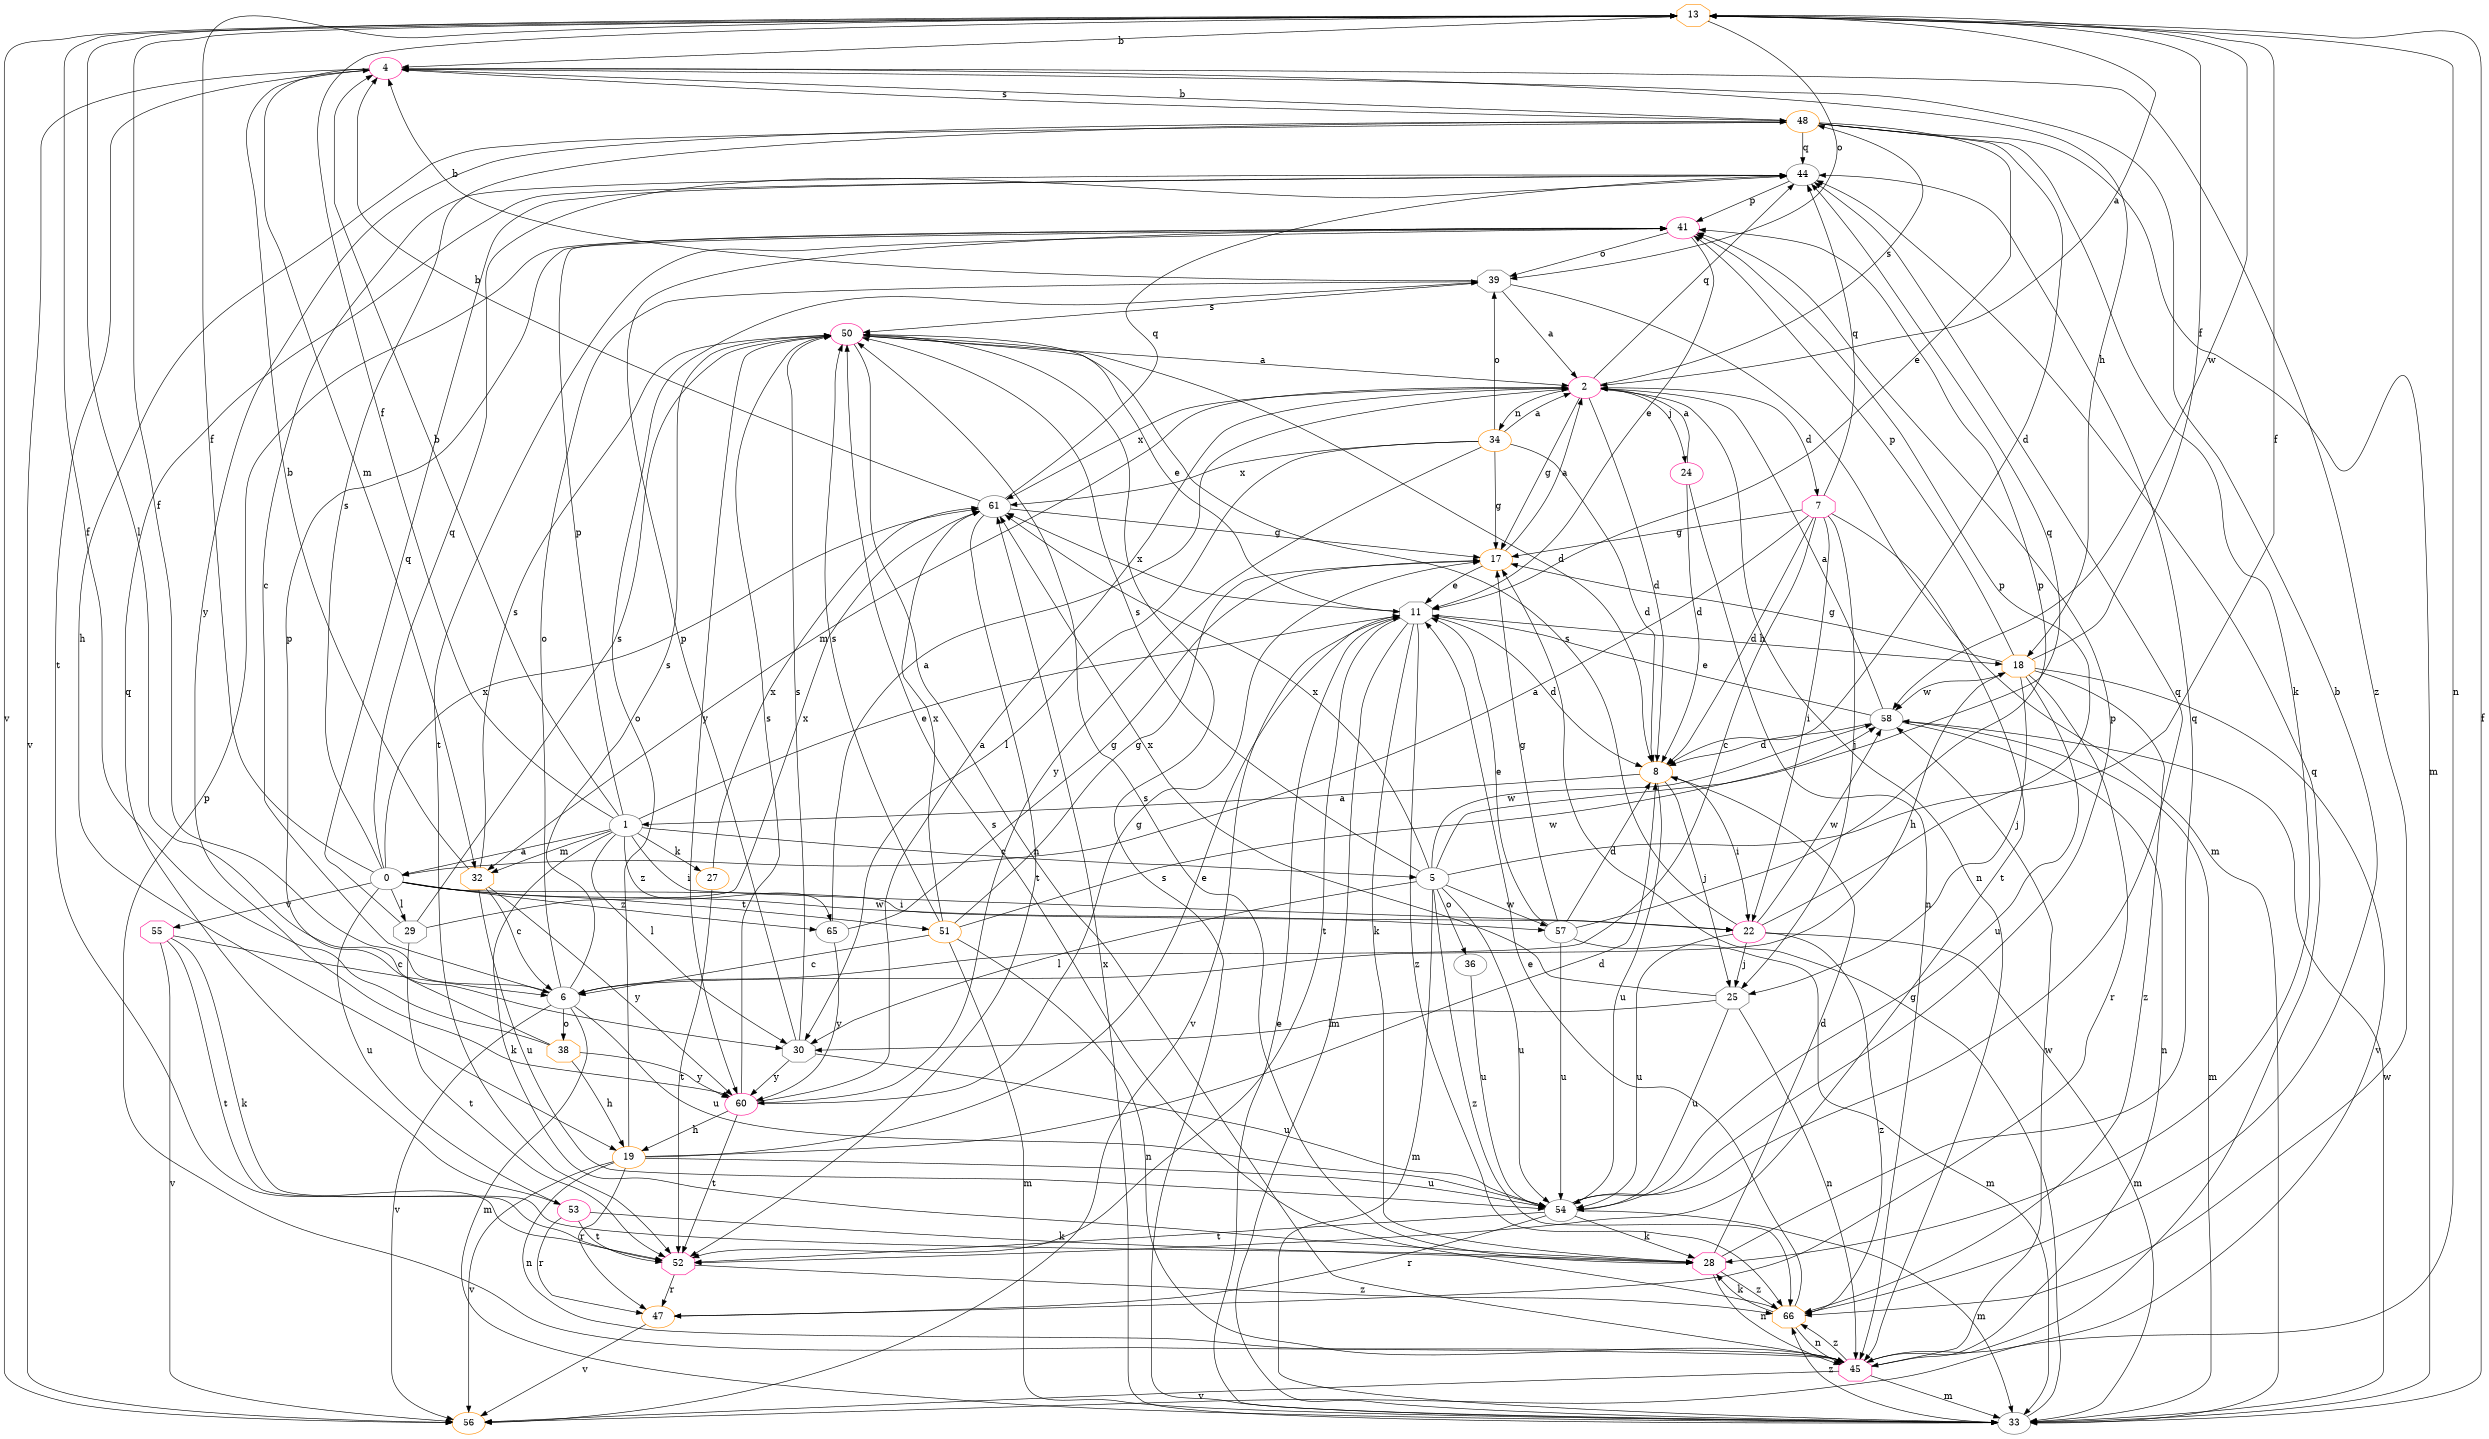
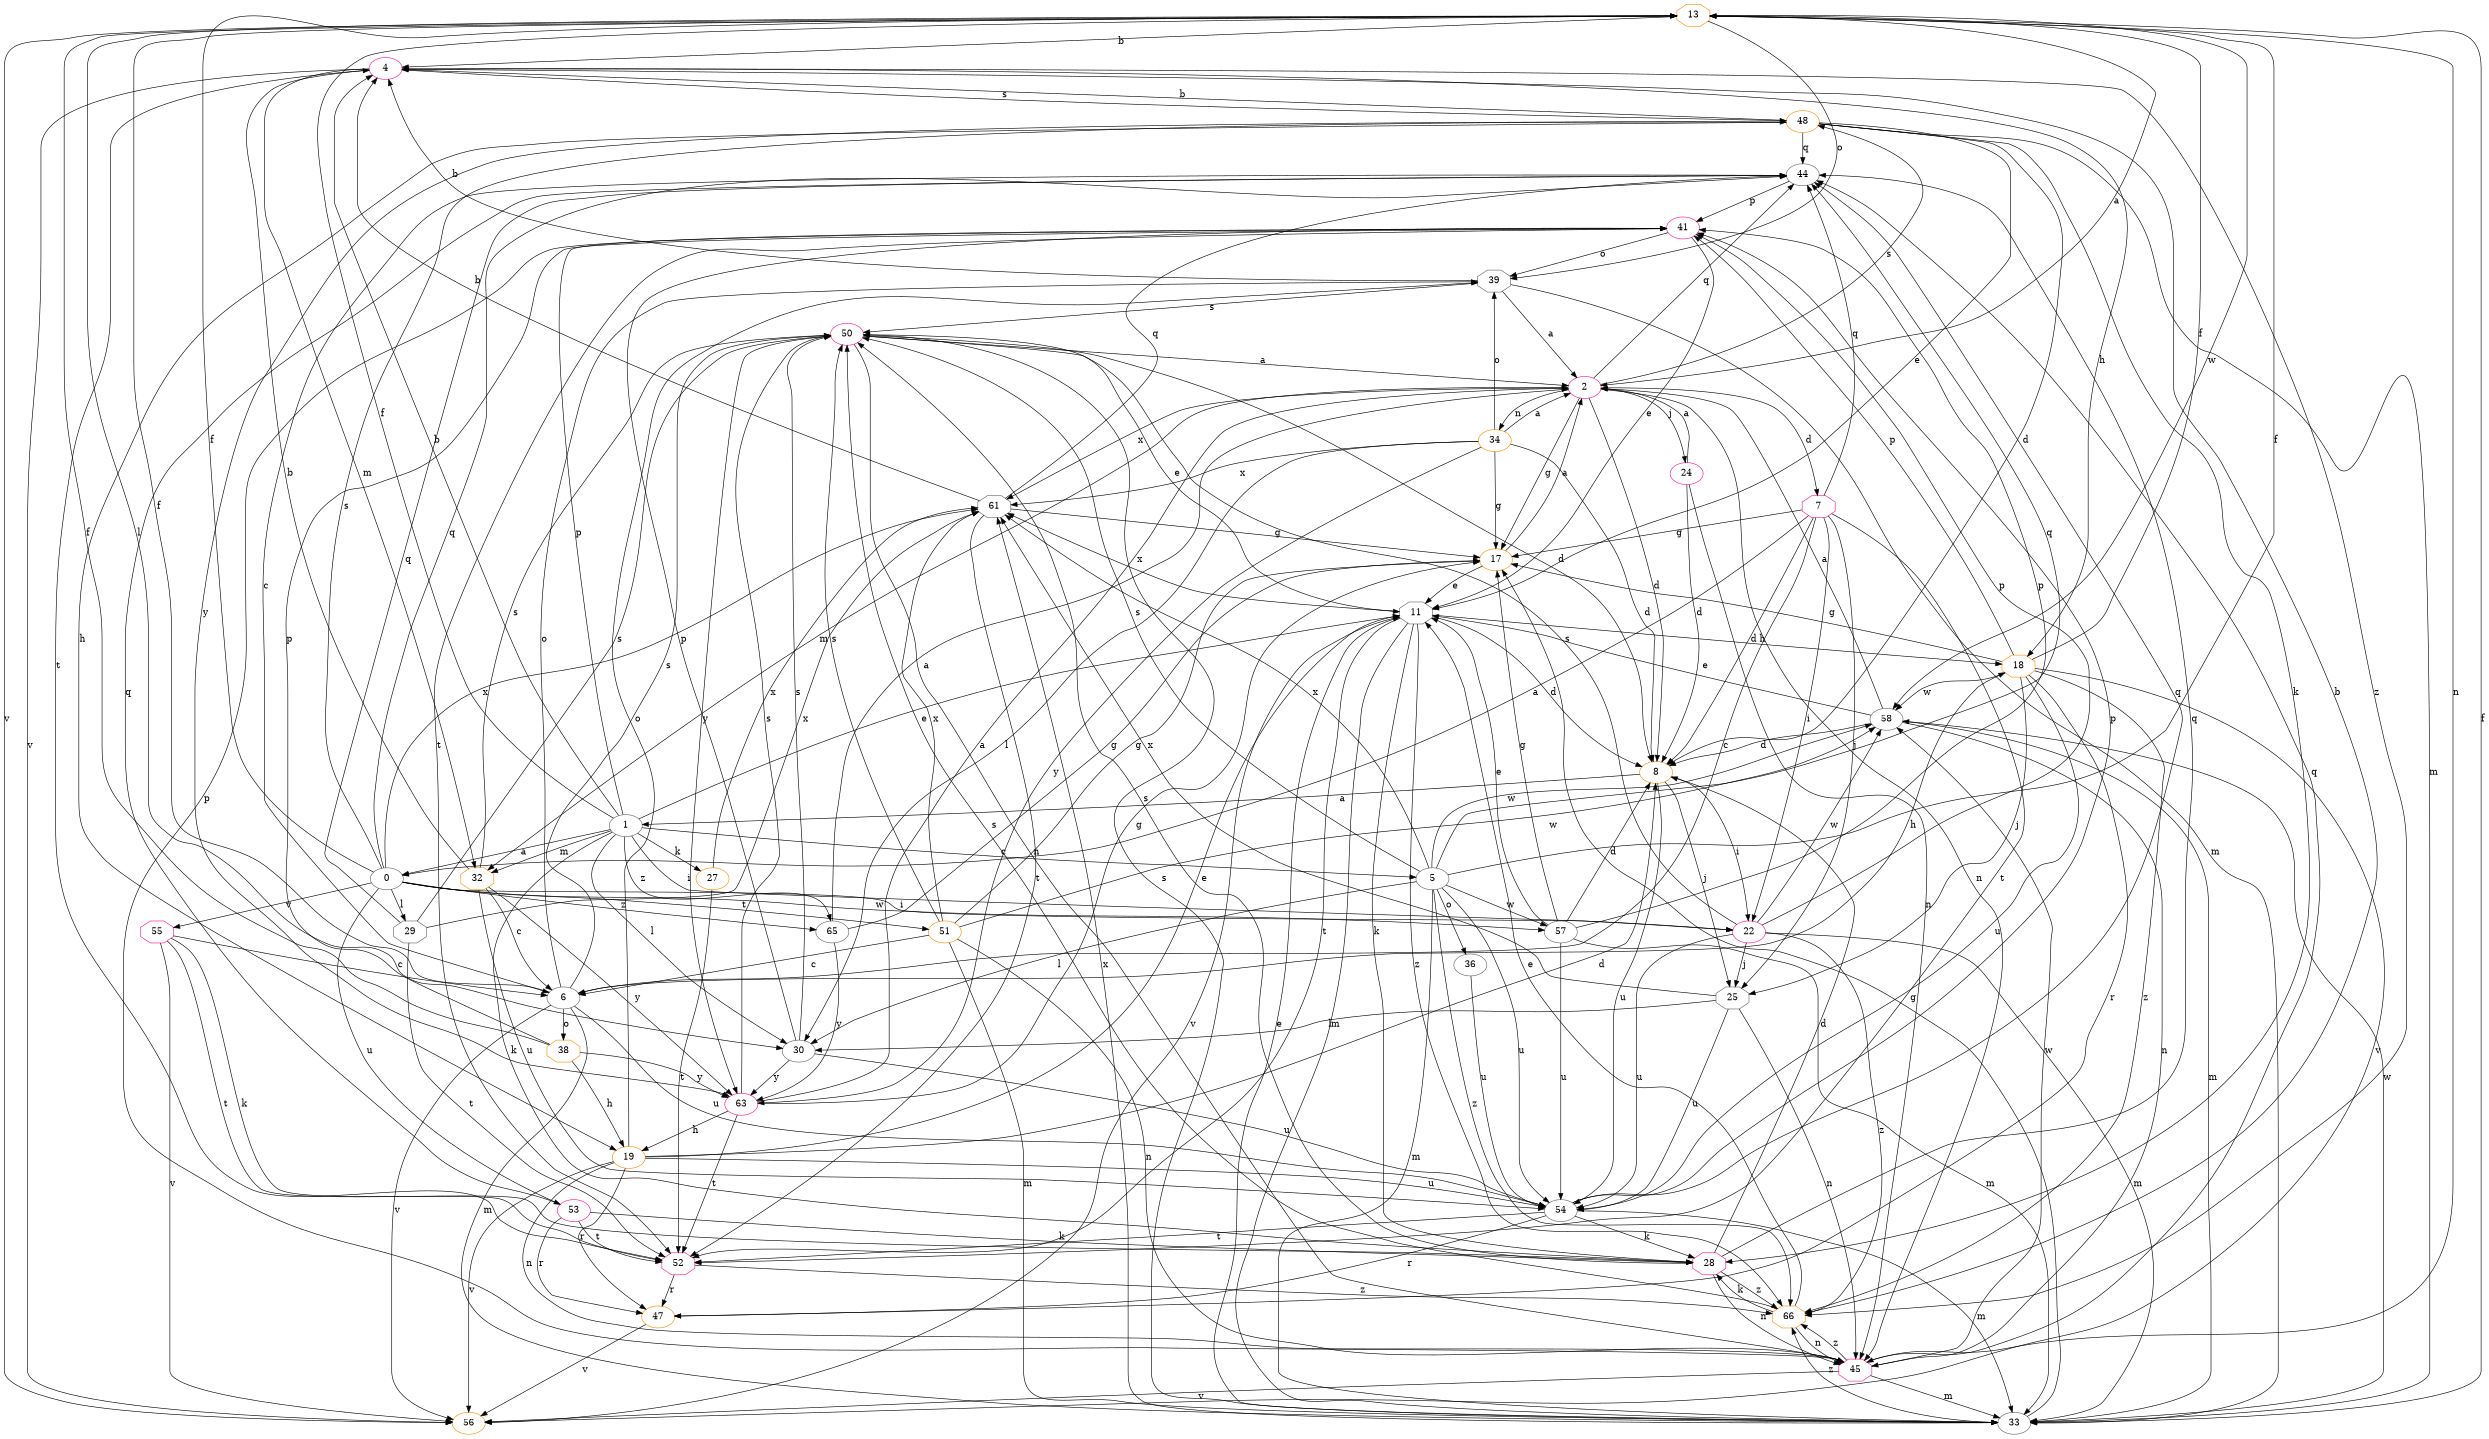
(994, 507) -> (994, 507)
(799, 1051) -> (799, 1051)
(741, 1104) -> (741, 1104)
